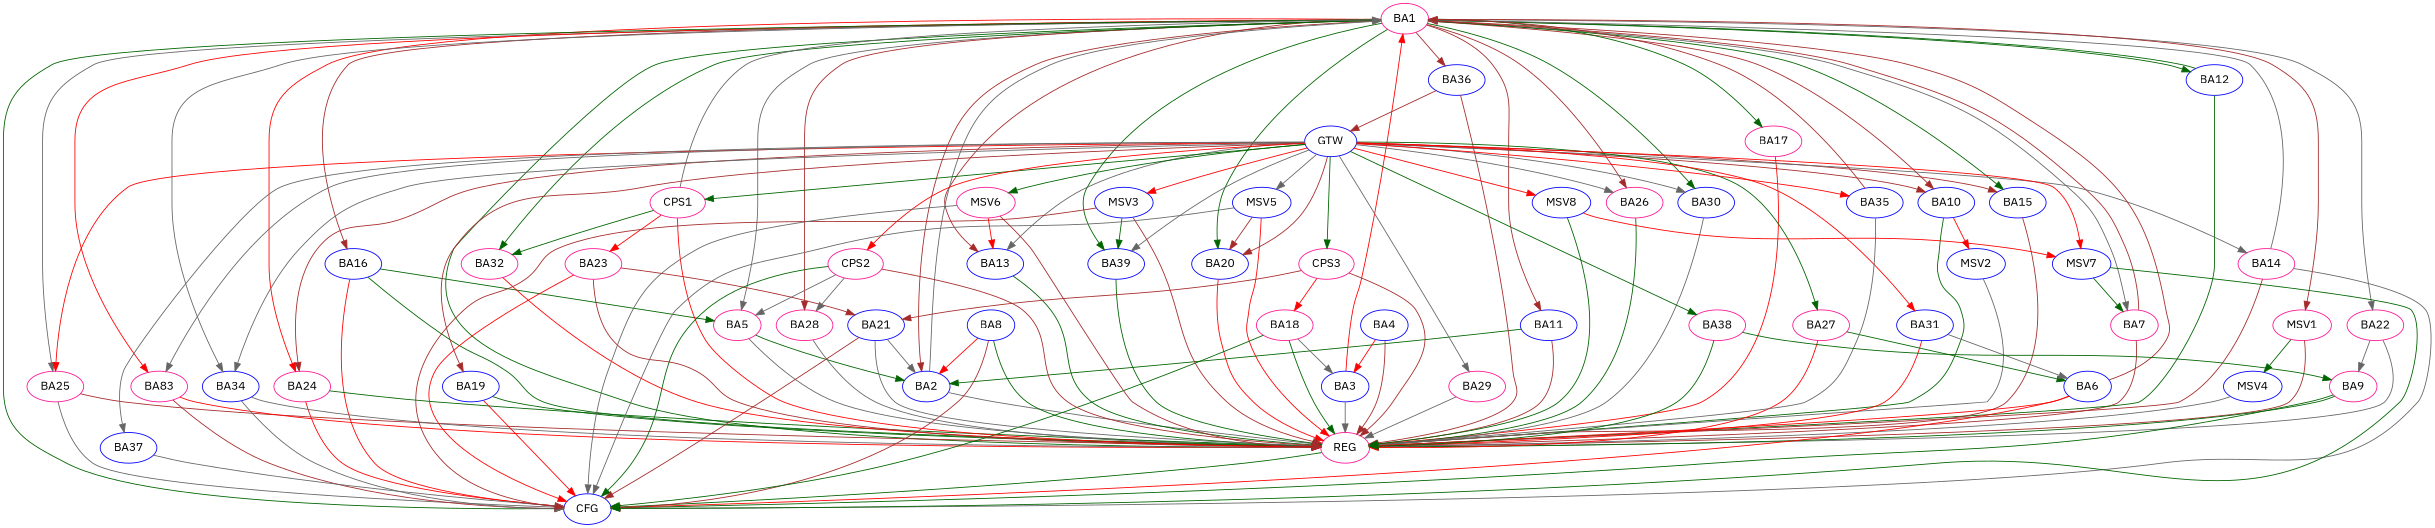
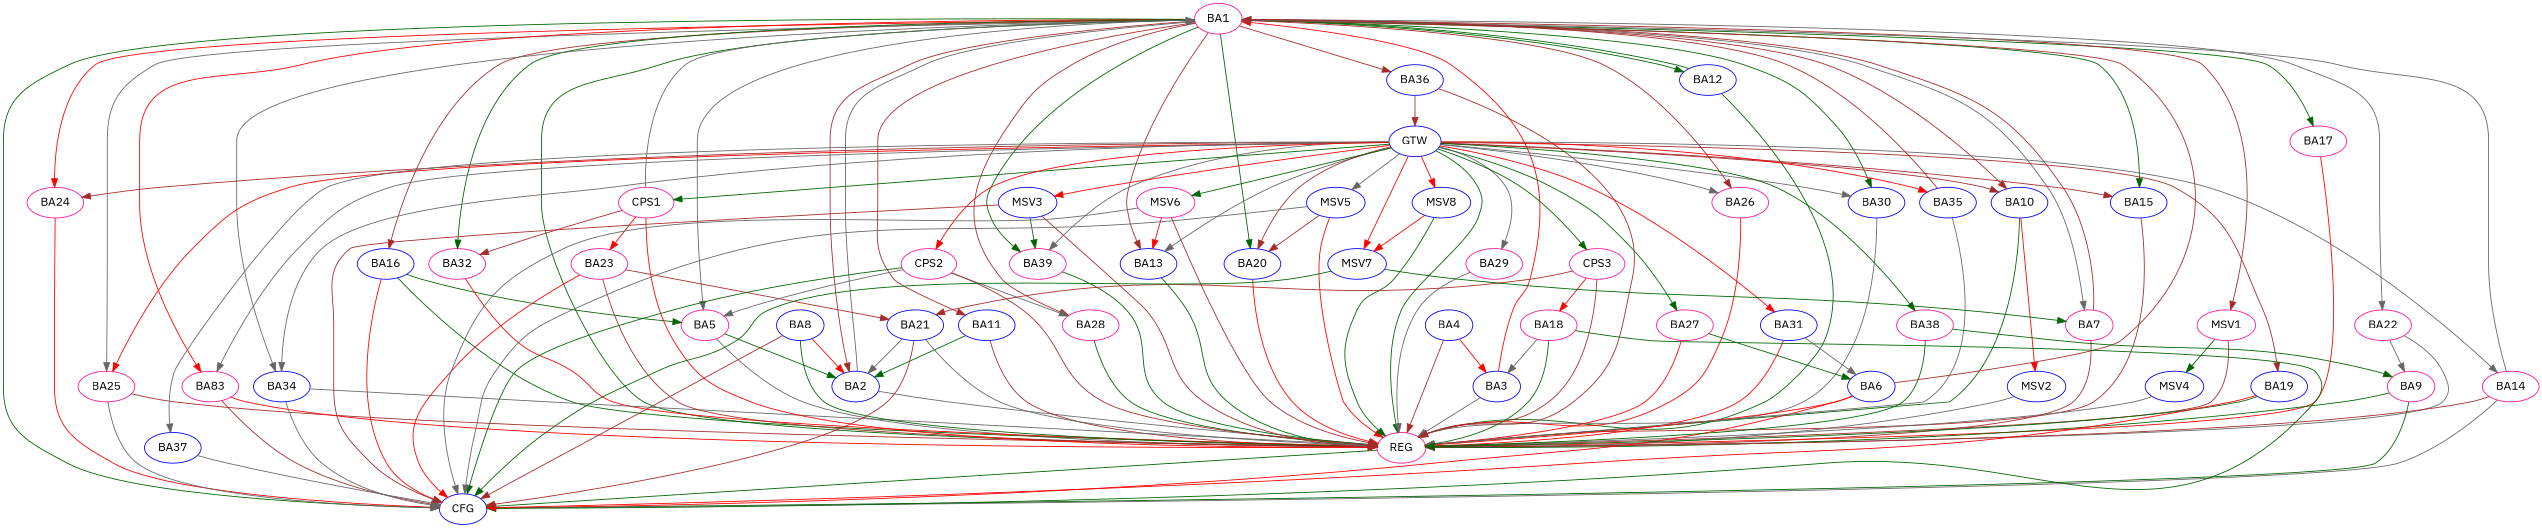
(587, 230) -> (535, 237)
(1116, 264) -> (1038, 264)
(1576, 405) -> (1651, 410)
(820, 426) -> (1436, 268)
(1048, 435) -> (1150, 412)
